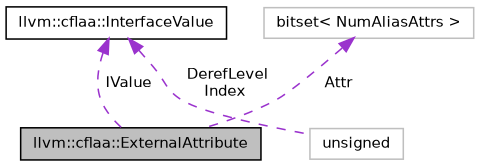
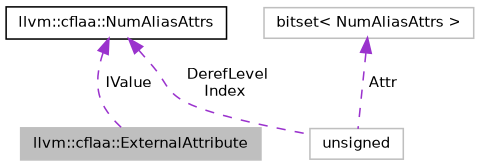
(116, 23) -> (116, 23)
(278, 99) -> (362, 91)
(141, 144) -> (141, 144)
